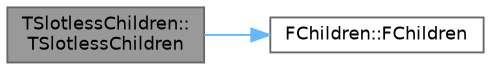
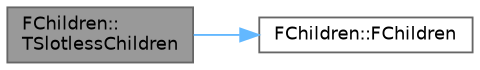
(106, 35) -> (100, 35)
